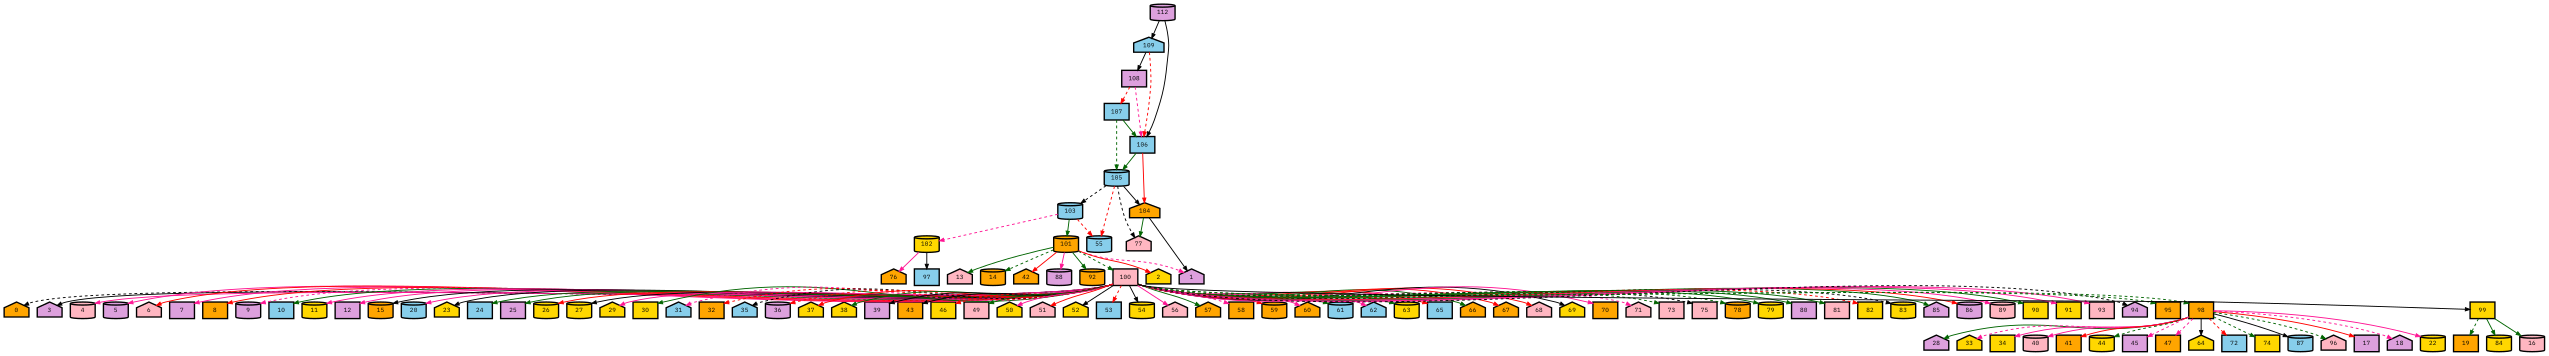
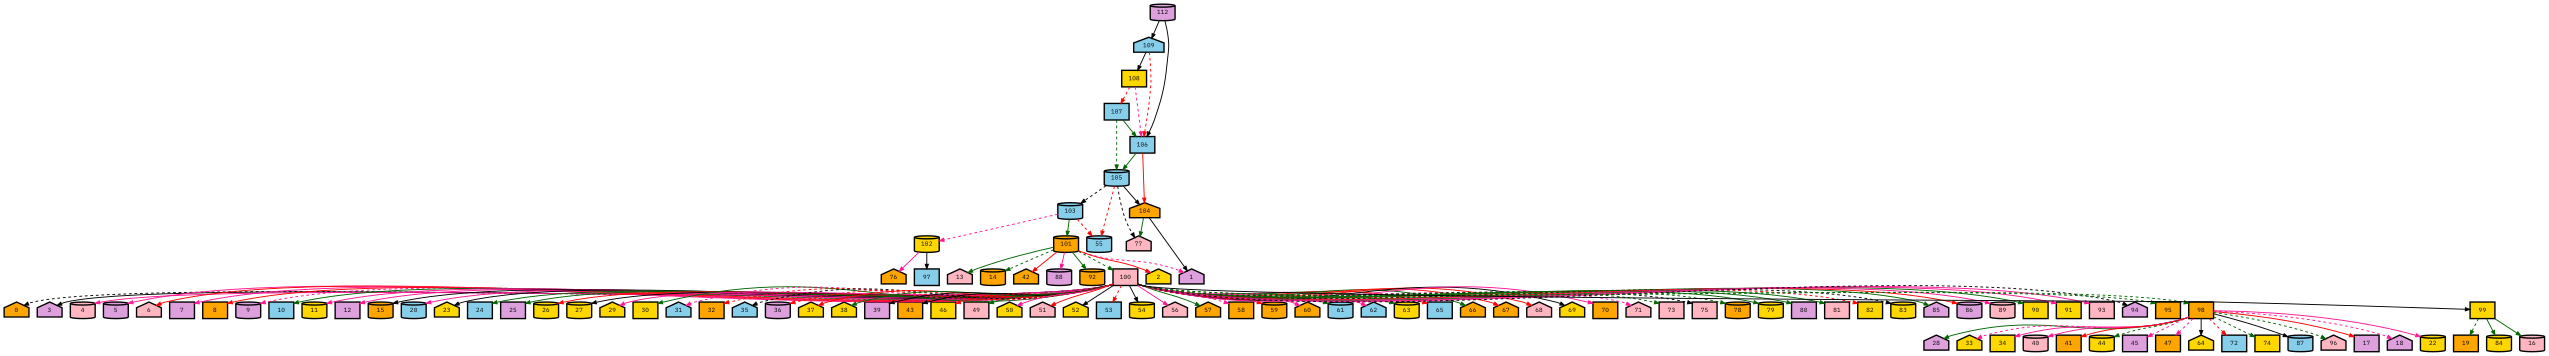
(1134, 79) -> (1134, 79)
